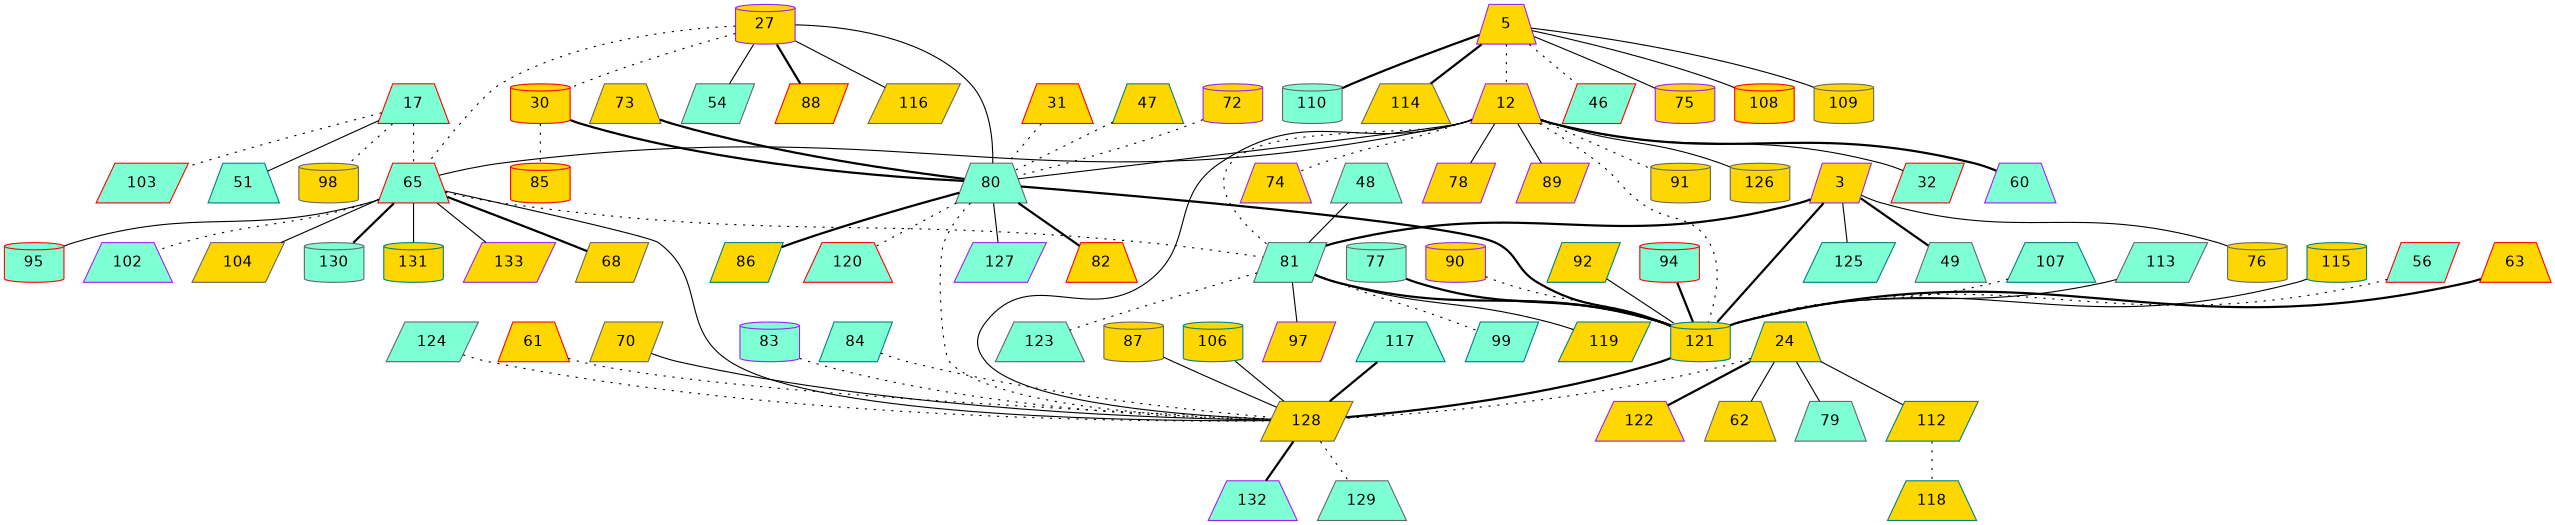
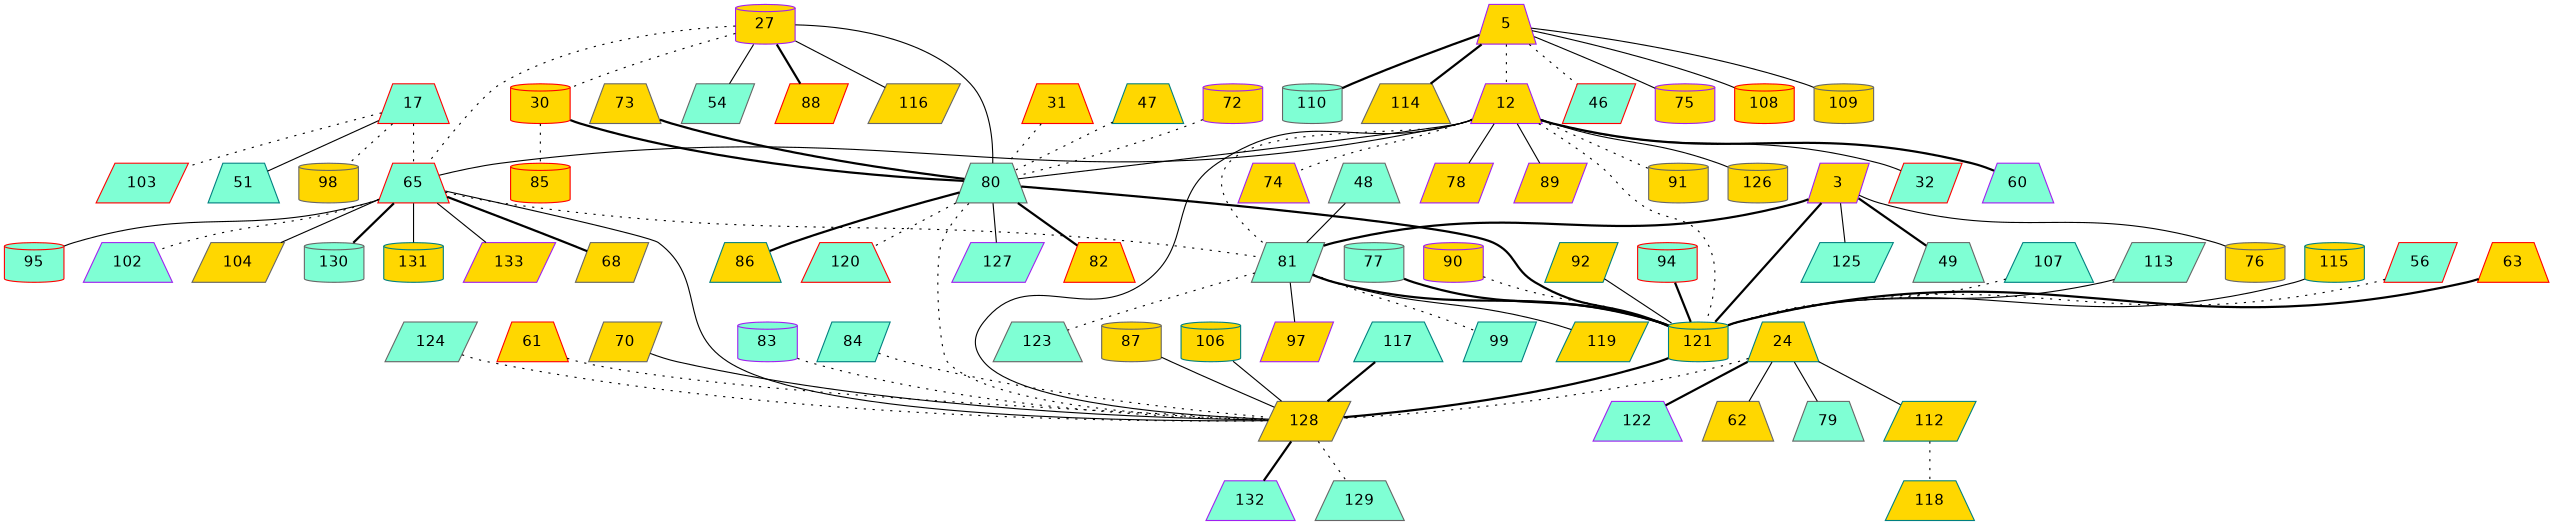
(747, 262) -> (745, 262)
(1640, 421) -> (1638, 421)
